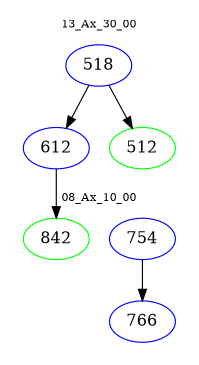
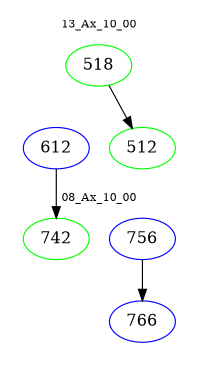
(99, 25) -> (99, 25)
(99, 65) -> (99, 65)
(80, 101) -> none
(56, 239) -> (56, 239)
(142, 239) -> (142, 239)
